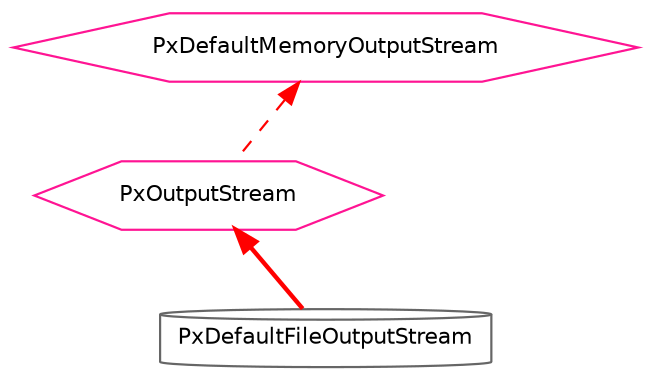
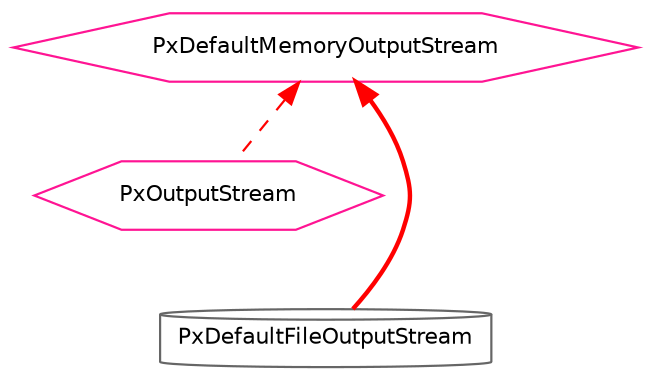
(277, 278) -> (409, 207)
